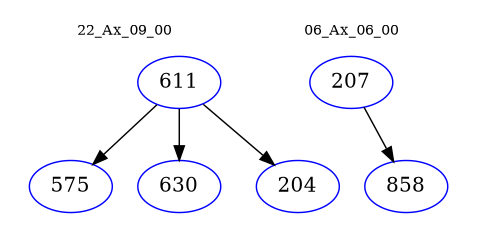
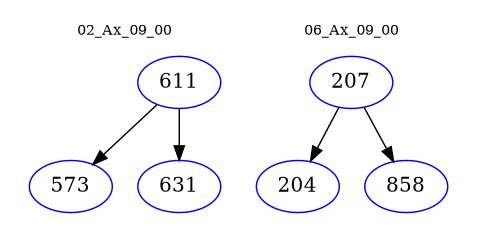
(125, 31) -> (125, 31)
(352, 31) -> (352, 31)
(223, 121) -> (328, 128)
(71, 187) -> (71, 187)
(179, 187) -> (179, 187)
